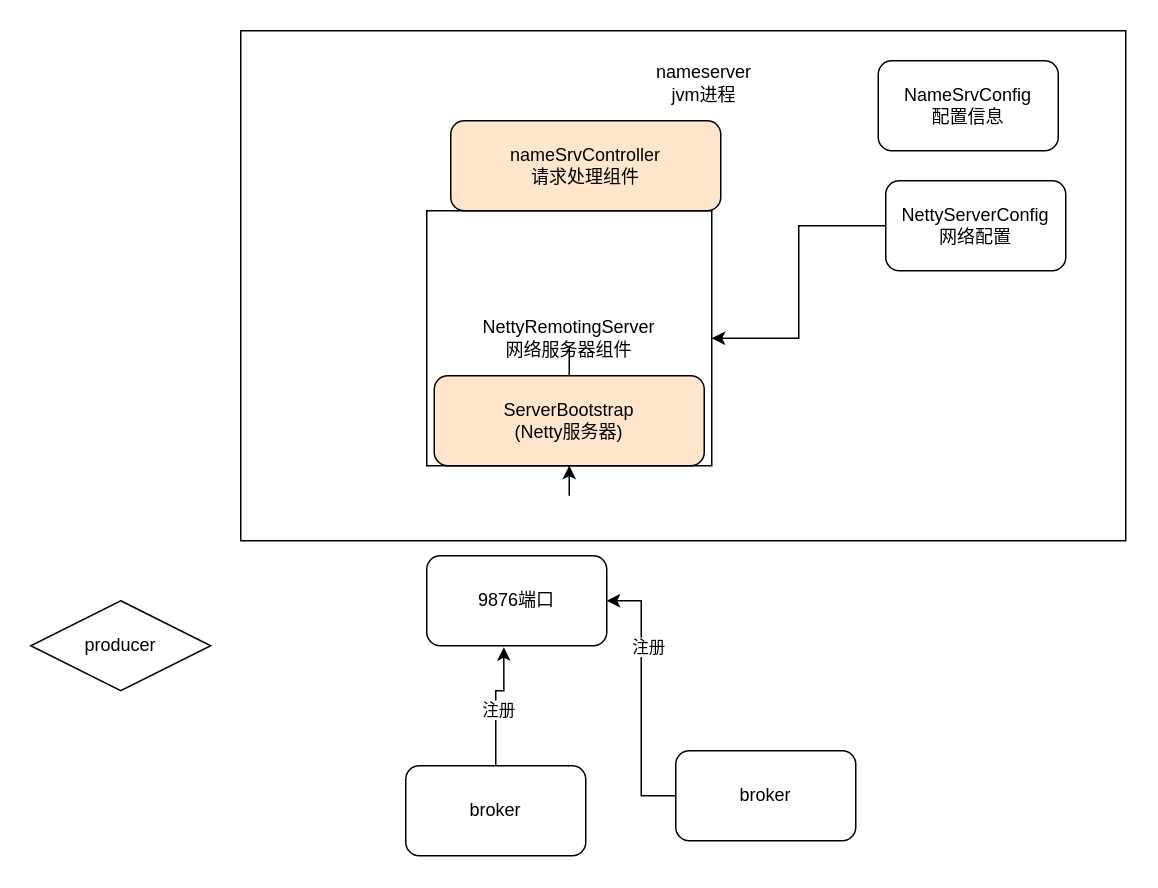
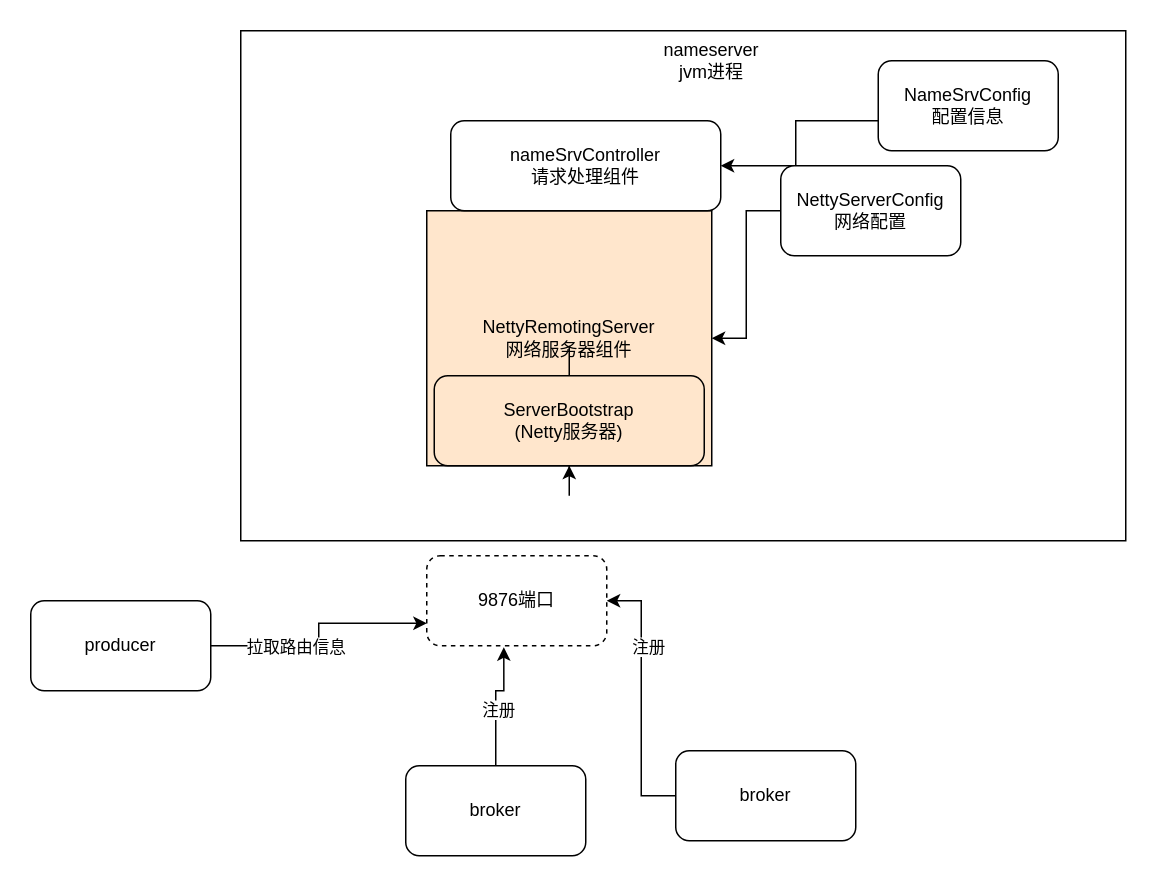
(704, 83) -> (712, 61)
none -> (796, 135)
(586, 166) -> (586, 166)
(976, 226) -> (871, 211)
(569, 338) -> (569, 338)
(517, 601) -> (517, 601)
none -> (319, 640)
(121, 646) -> (121, 646)
